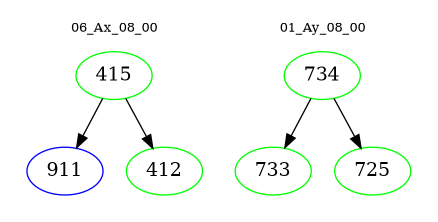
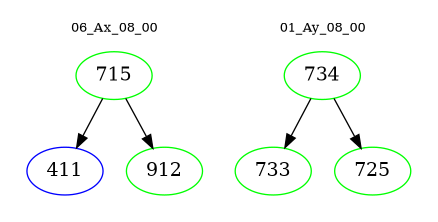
(114, 76) -> (114, 76)
(65, 171) -> (65, 171)
(164, 171) -> (164, 171)
